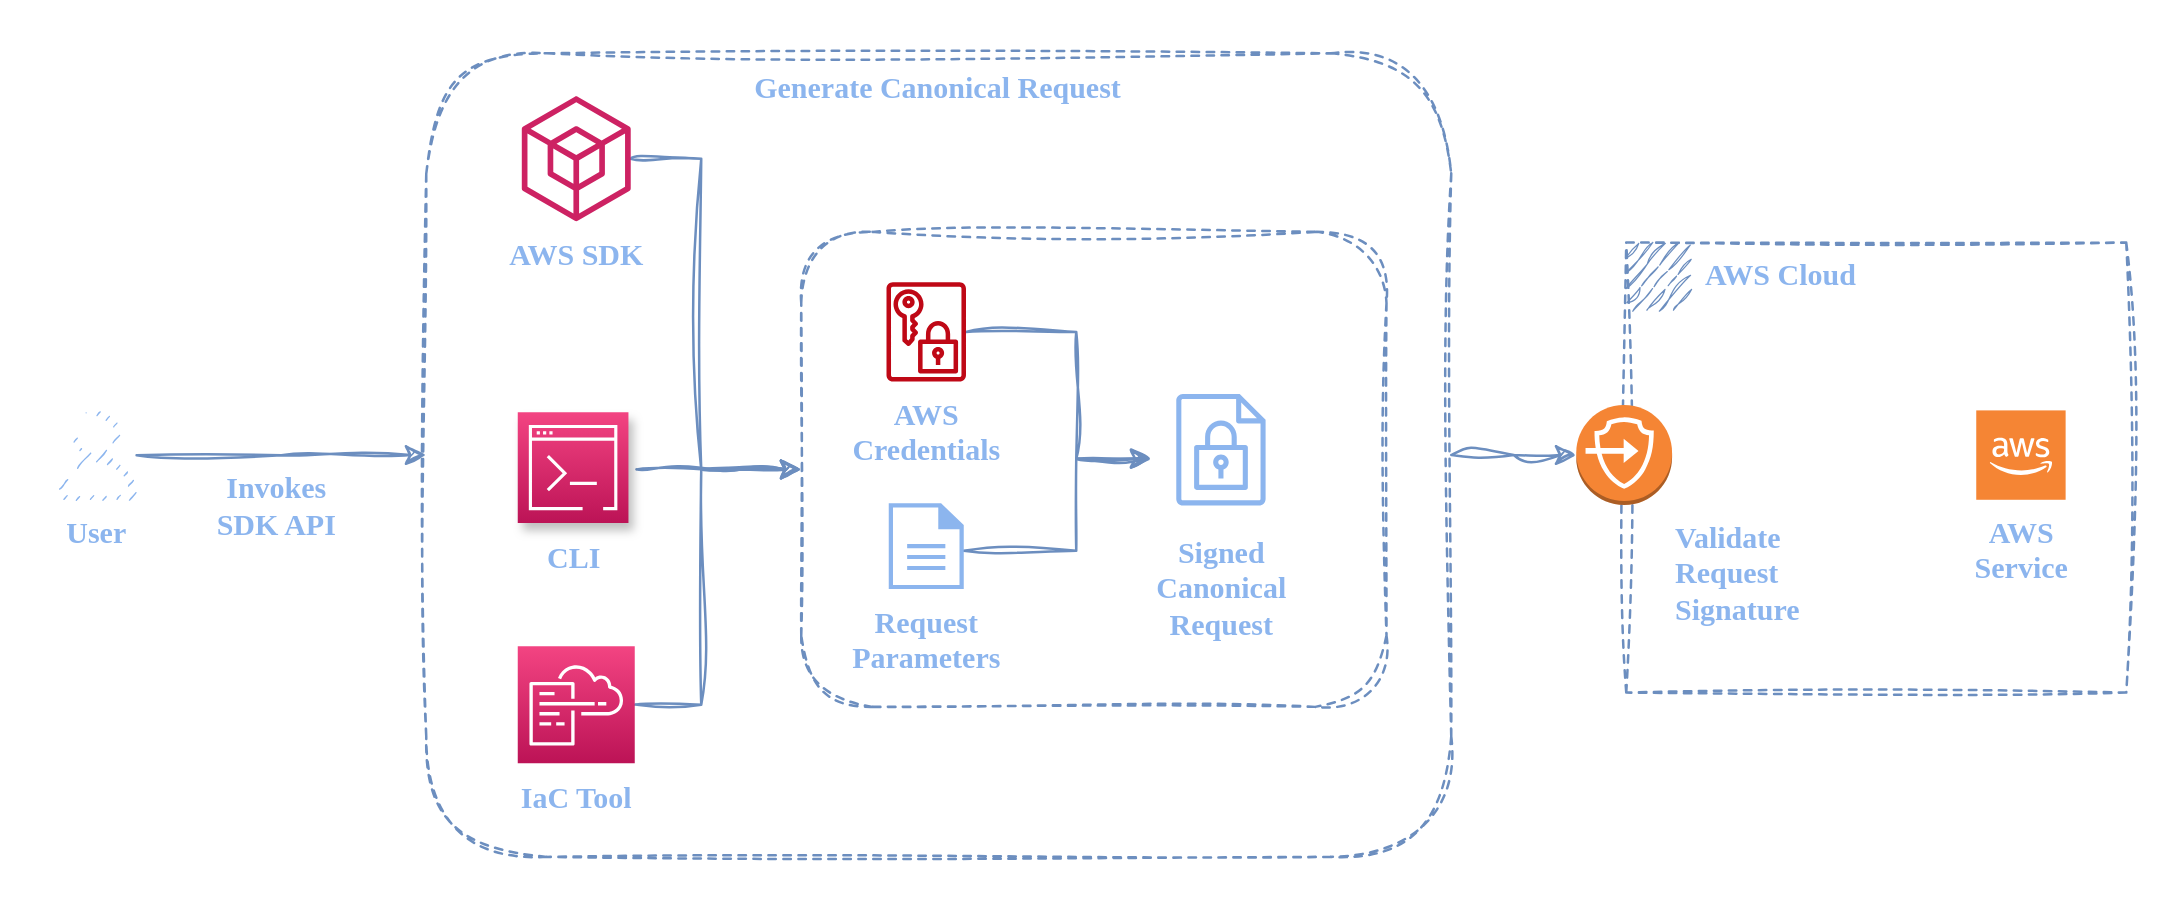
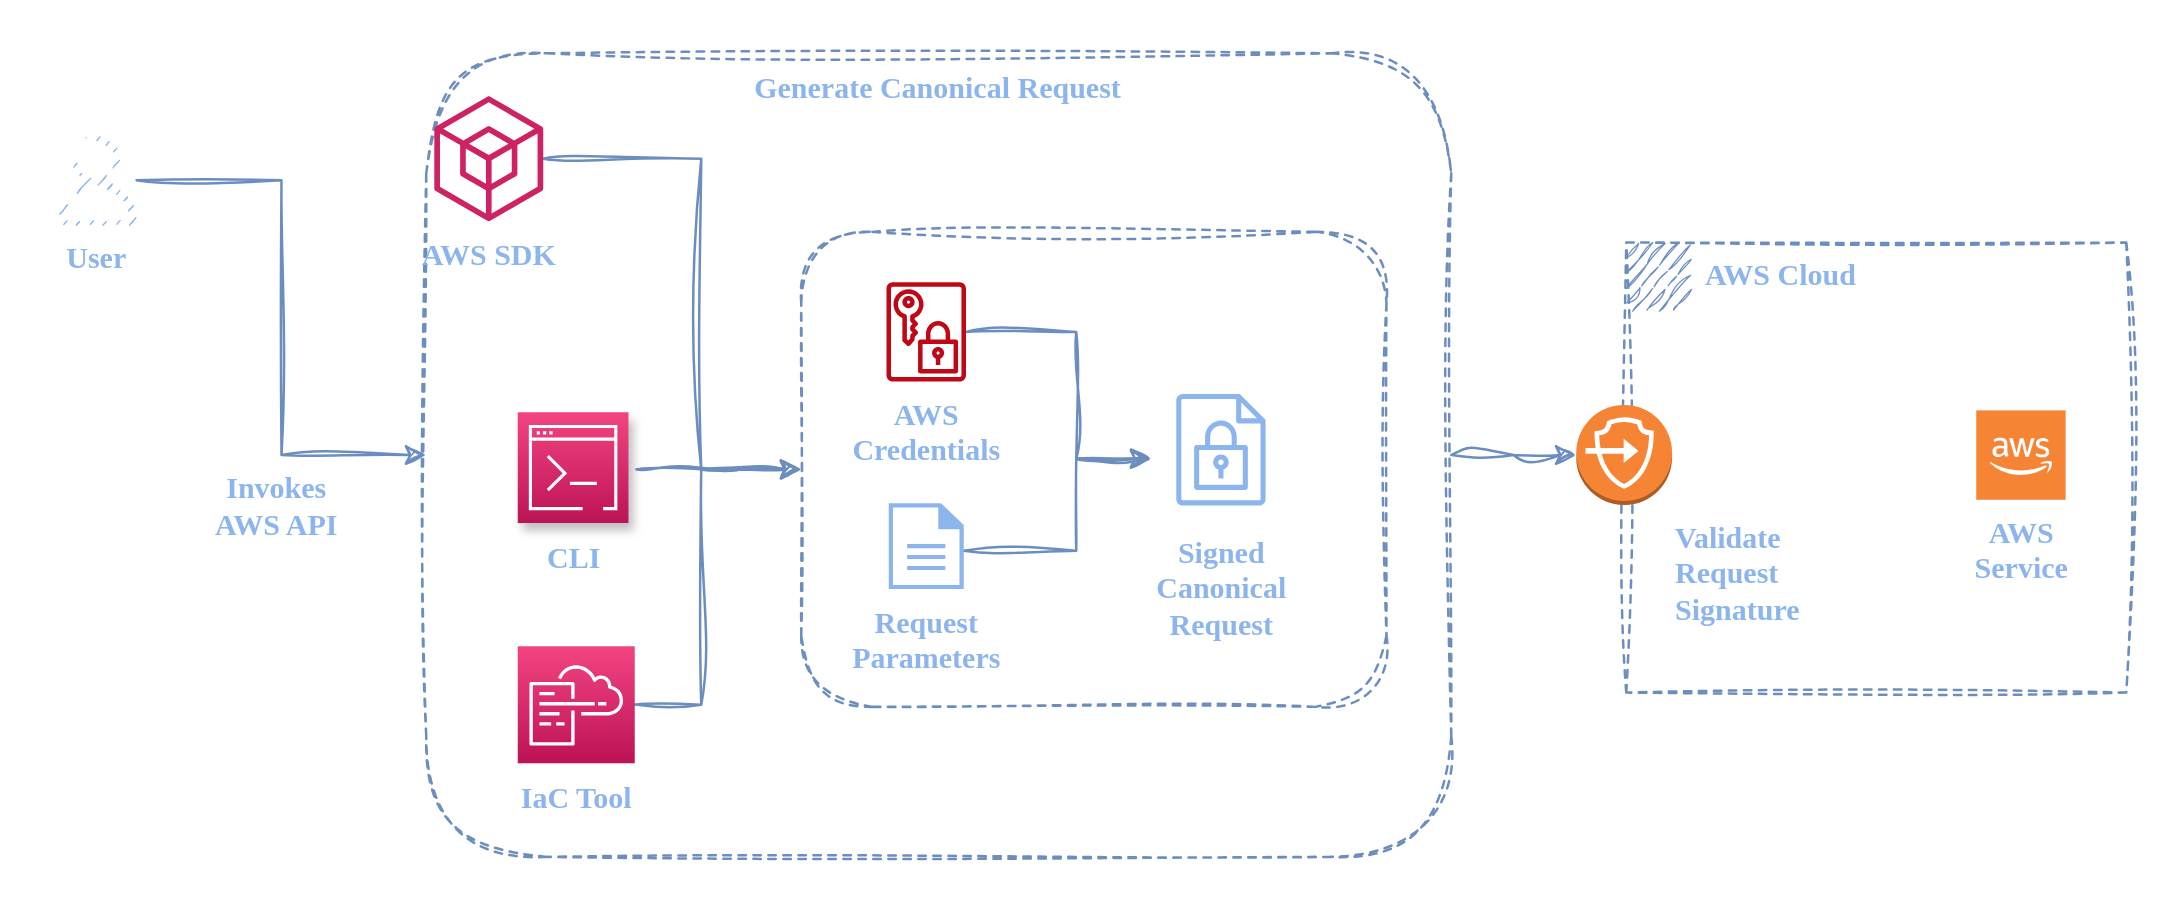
(576, 158) -> (489, 158)
(96, 455) -> (96, 180)
(278, 506) -> (278, 506)
